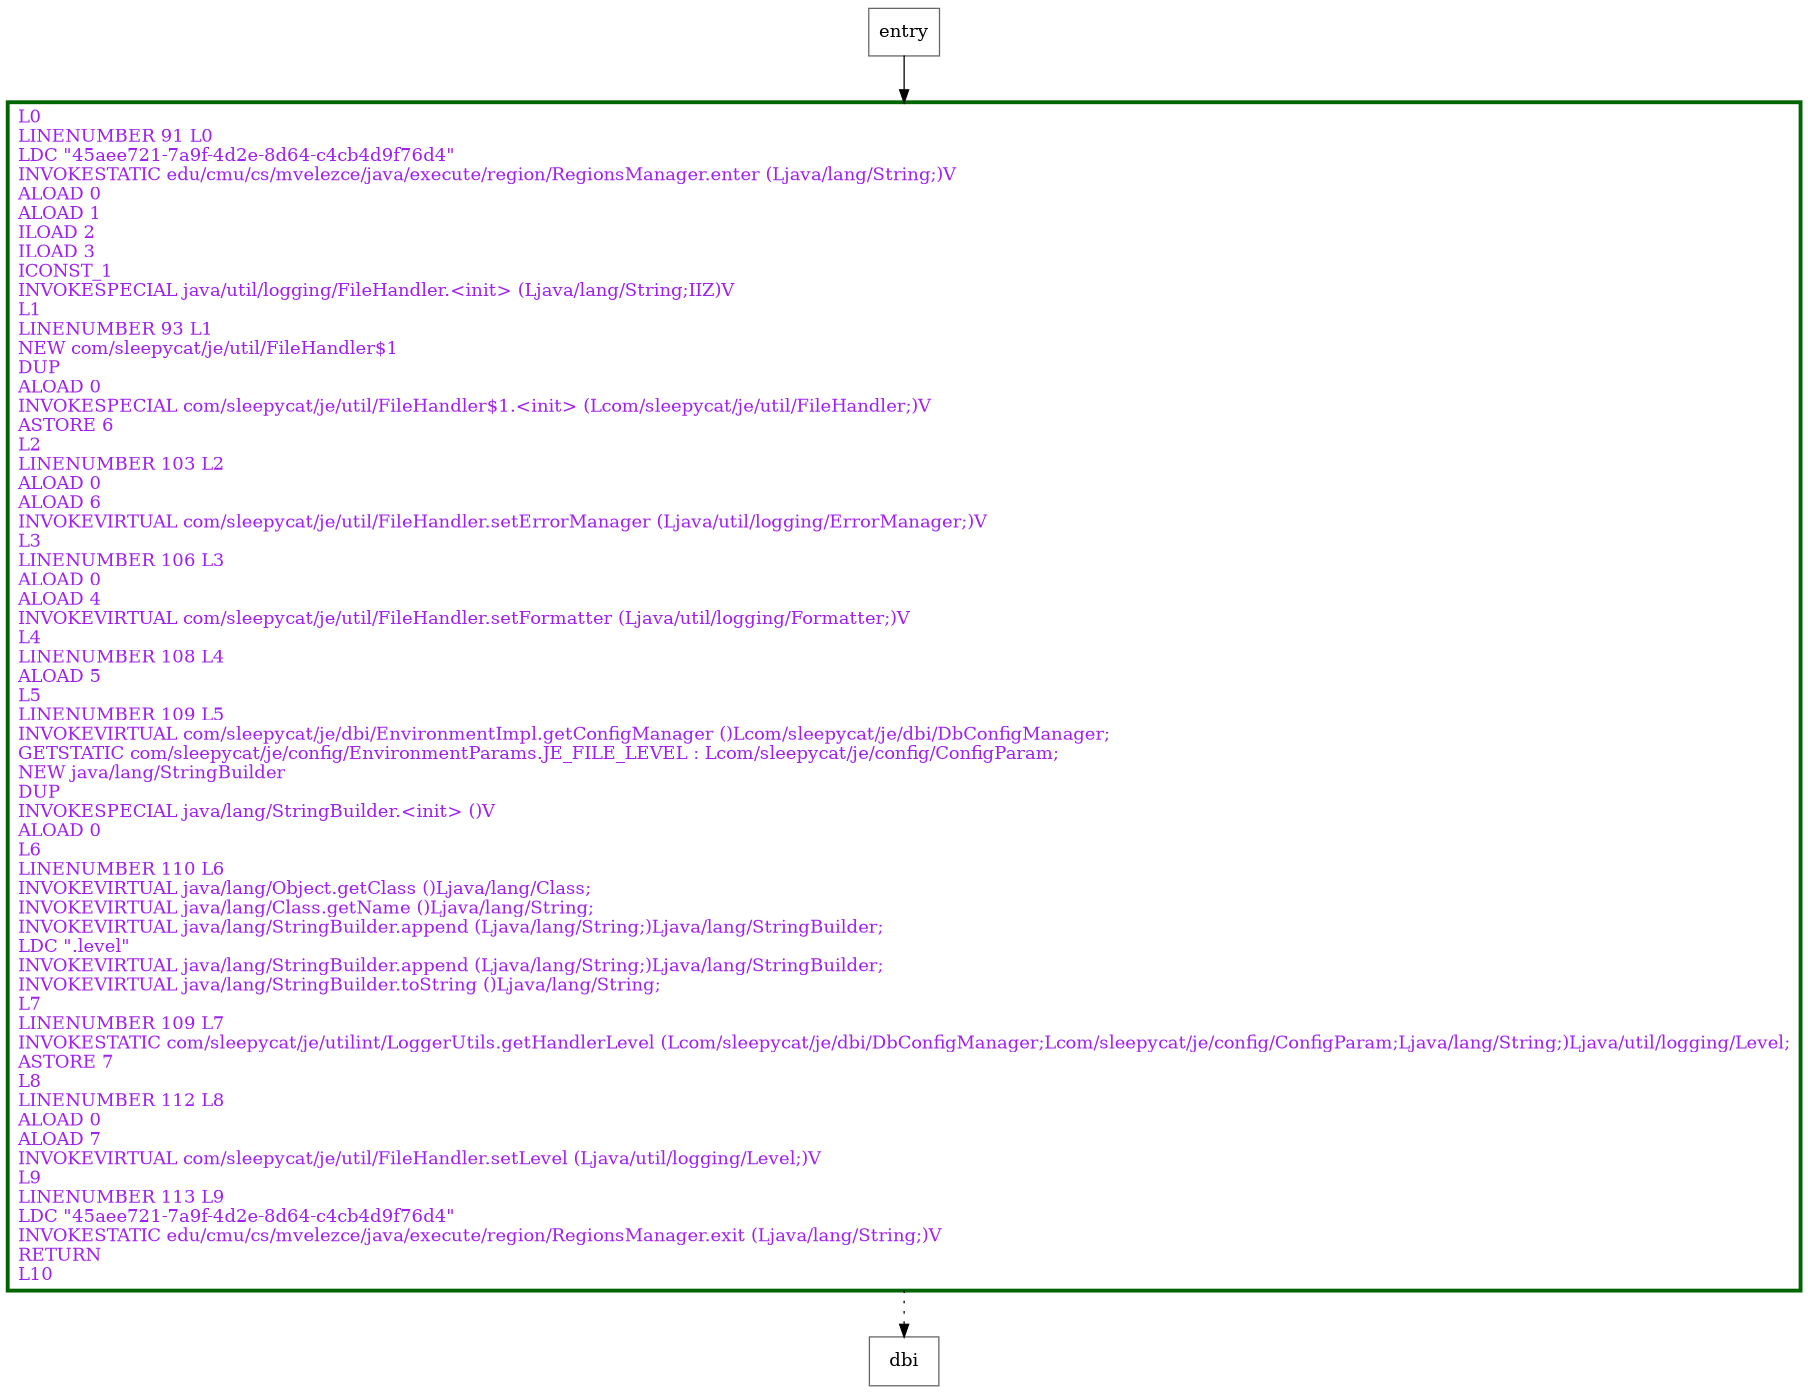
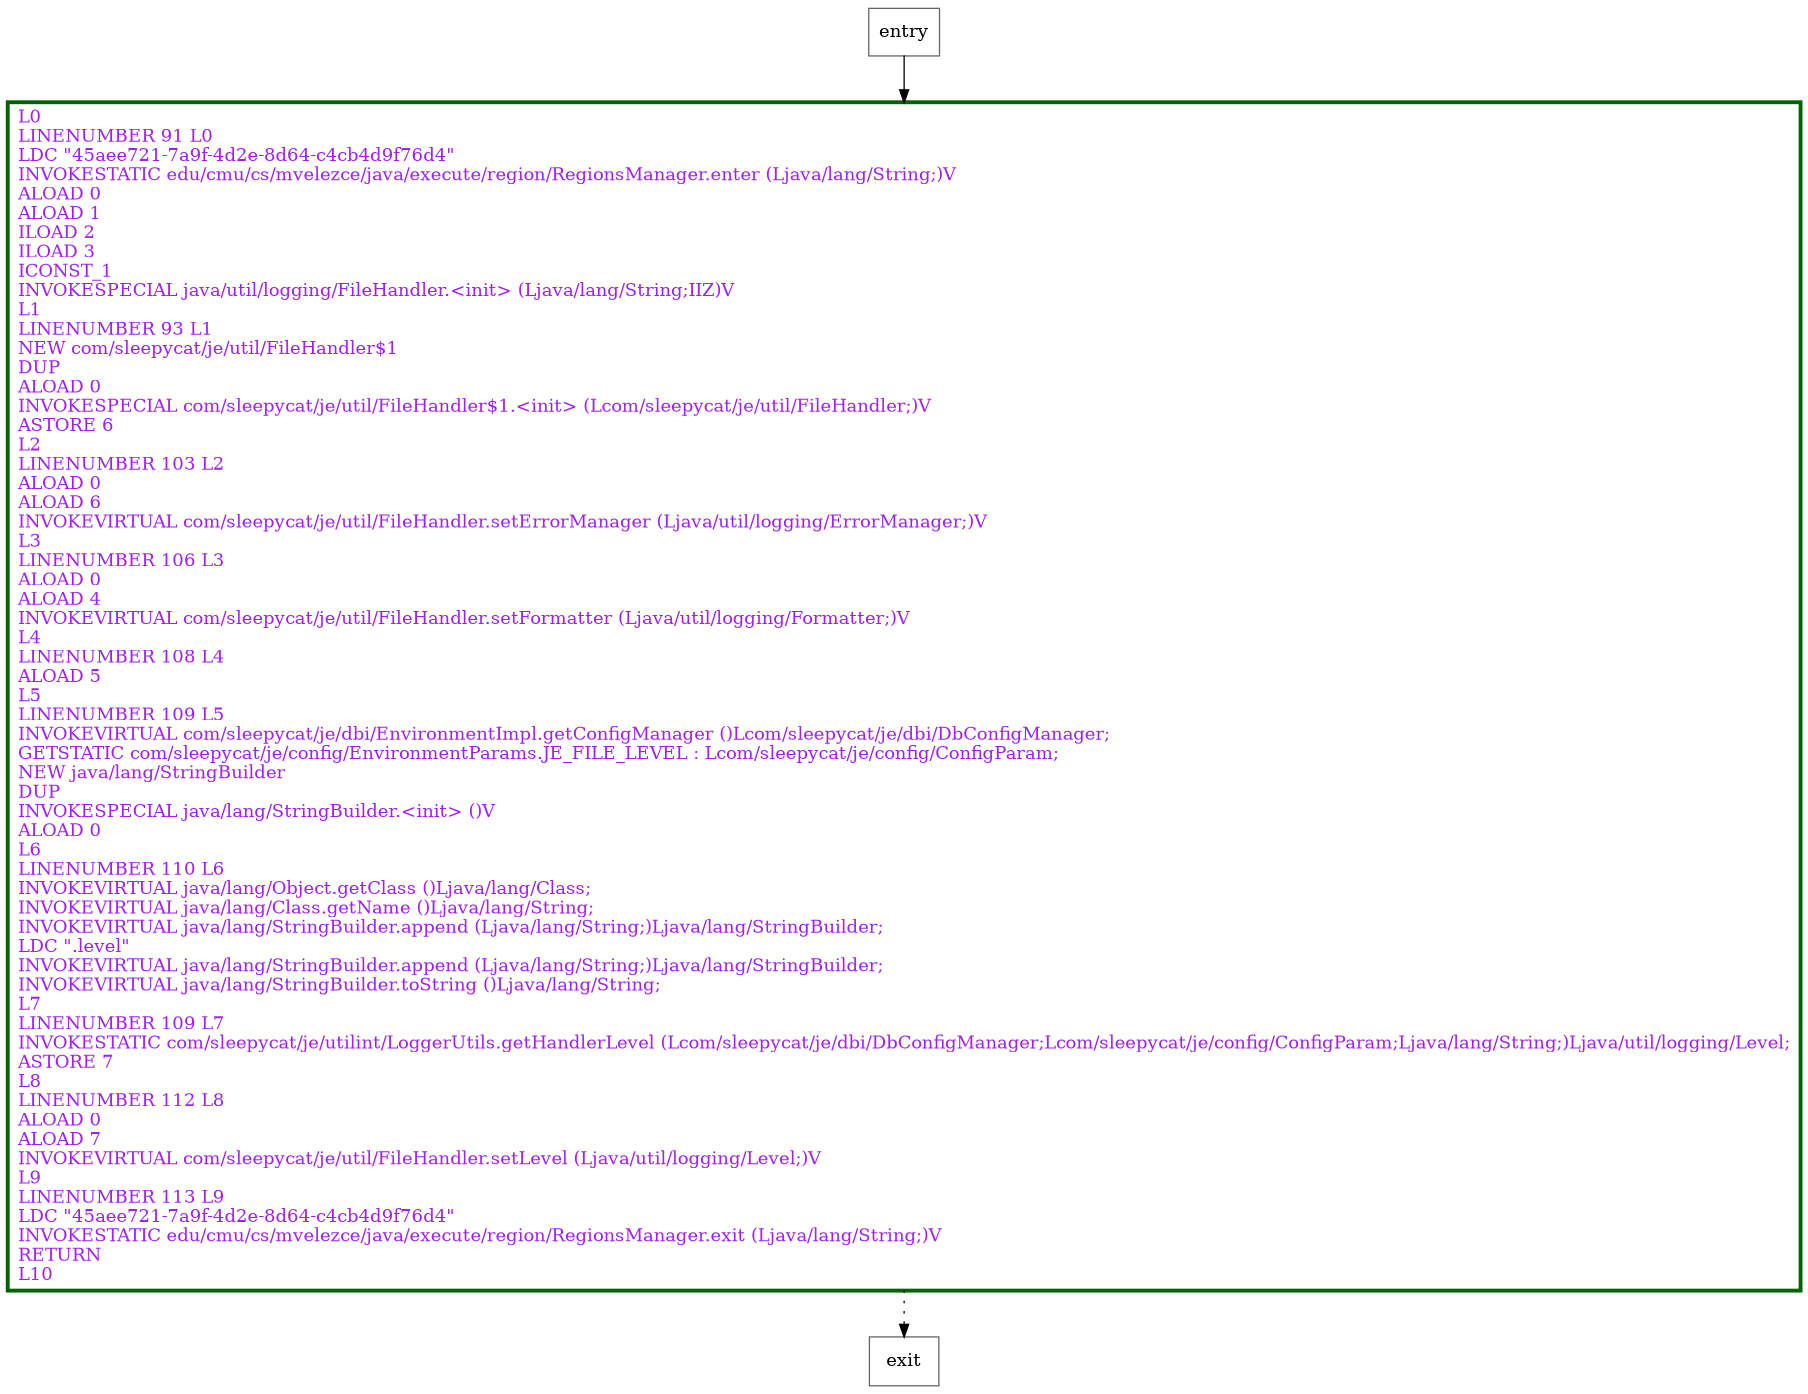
(904, 1361) -> (904, 1361)
